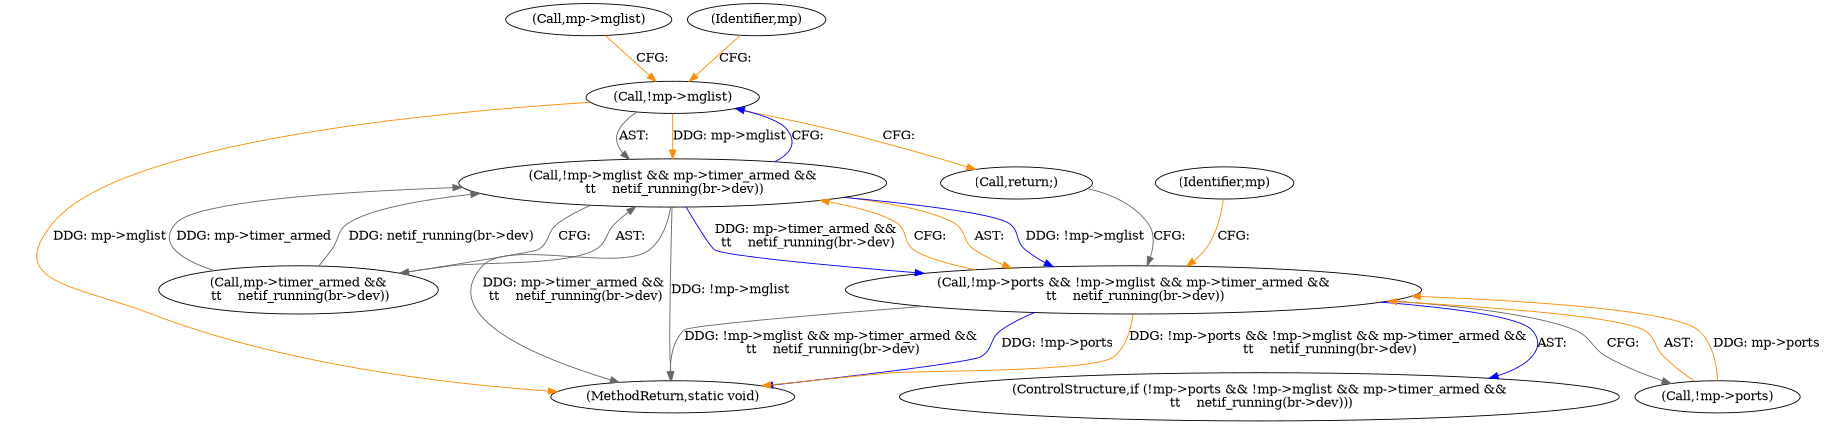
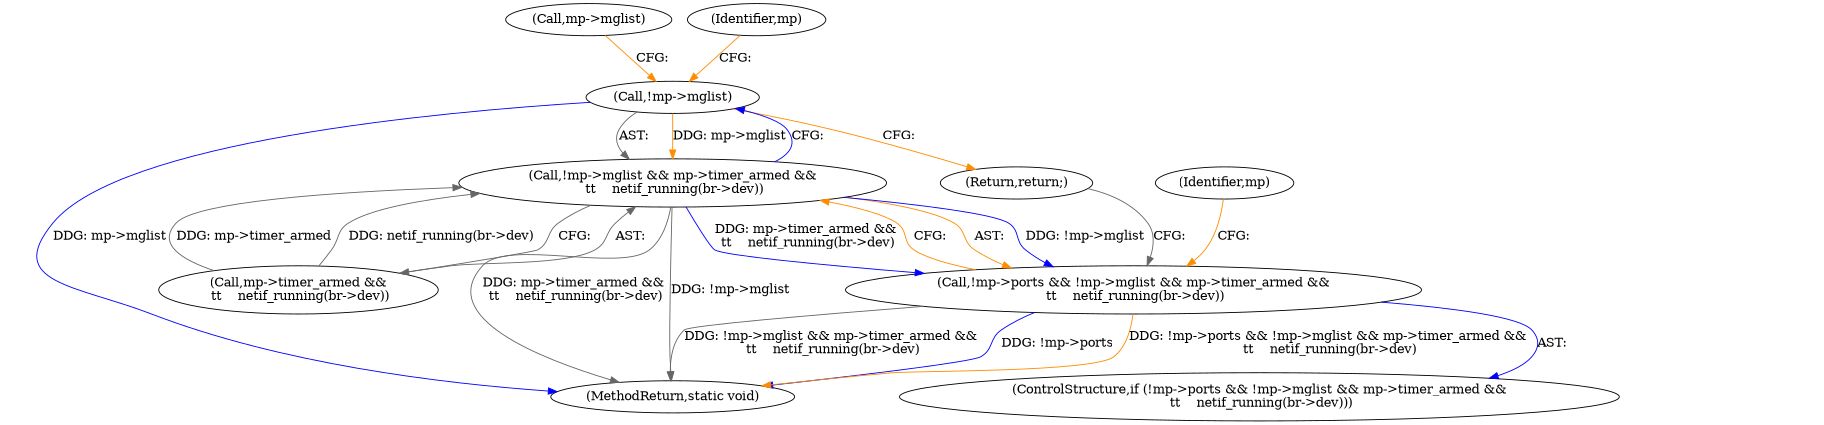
(1016, 183) -> (1016, 183)
(48, 231) -> (48, 231)
(1718, 397) -> none
